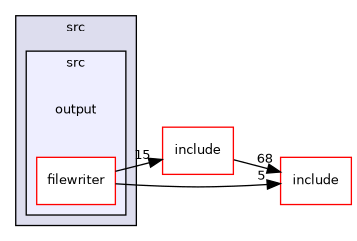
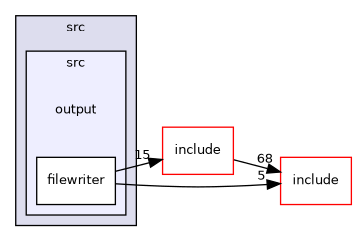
(76, 181) -> (76, 181)
